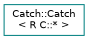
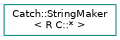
(44, 20) -> (60, 20)
